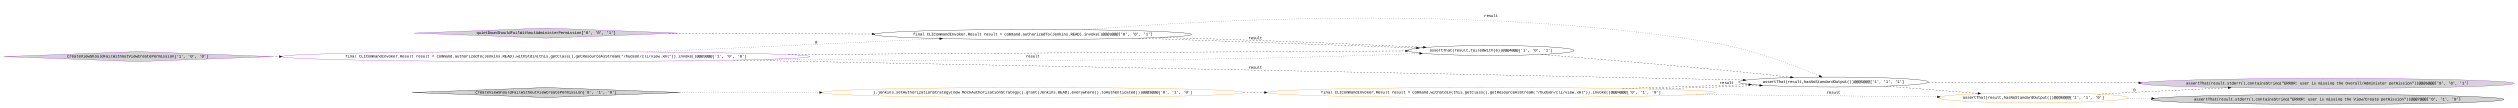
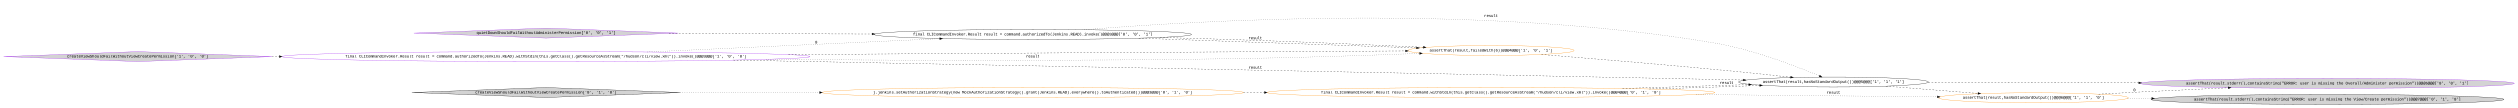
(1491, 51) -> (1491, 51)
